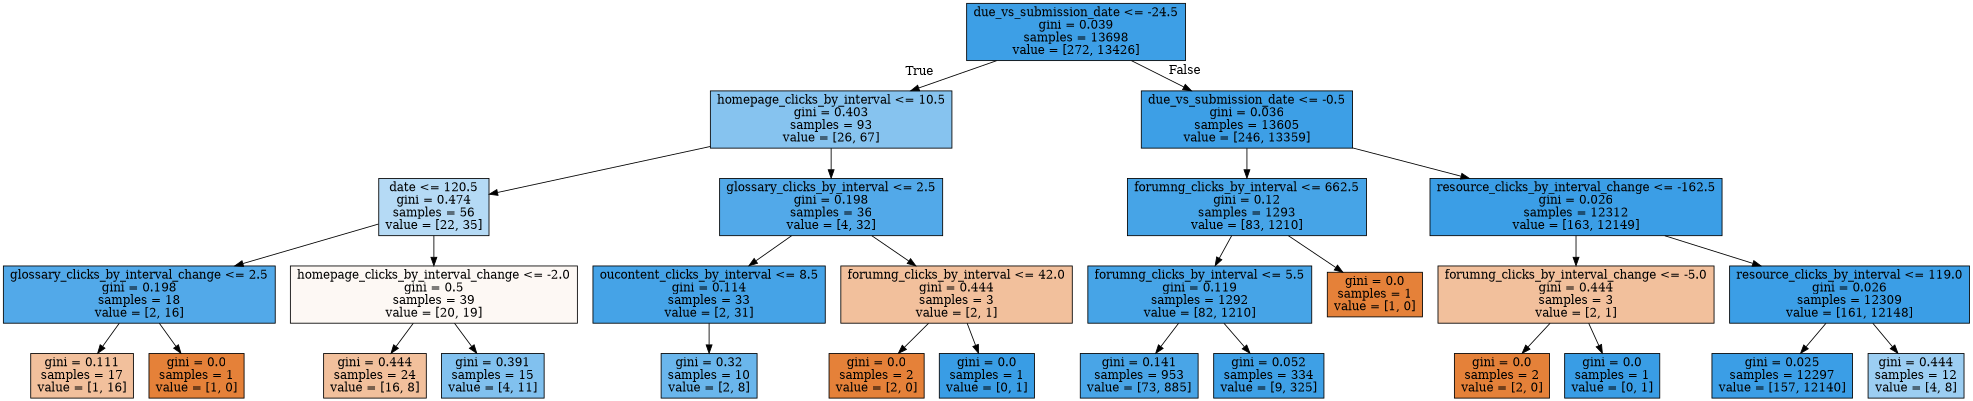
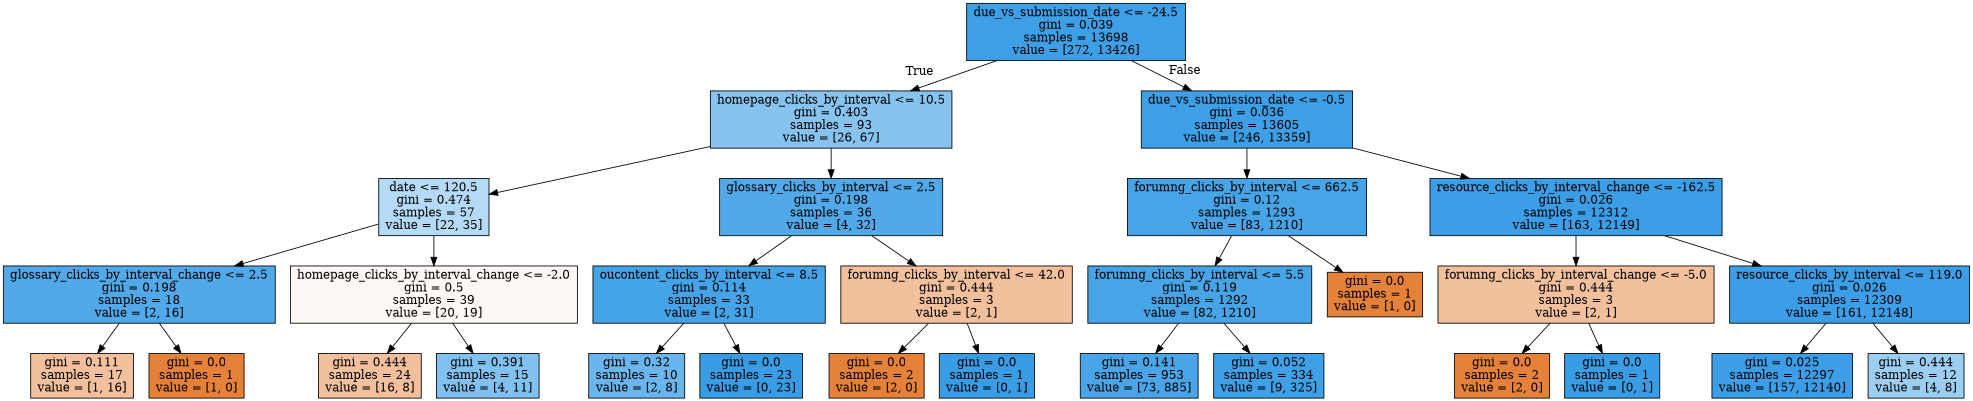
(434, 207) -> (434, 207)
none -> (751, 376)
